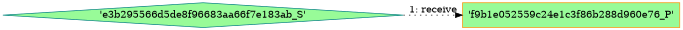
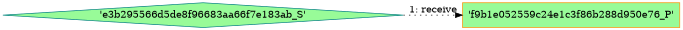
(571, 15) -> (571, 15)
